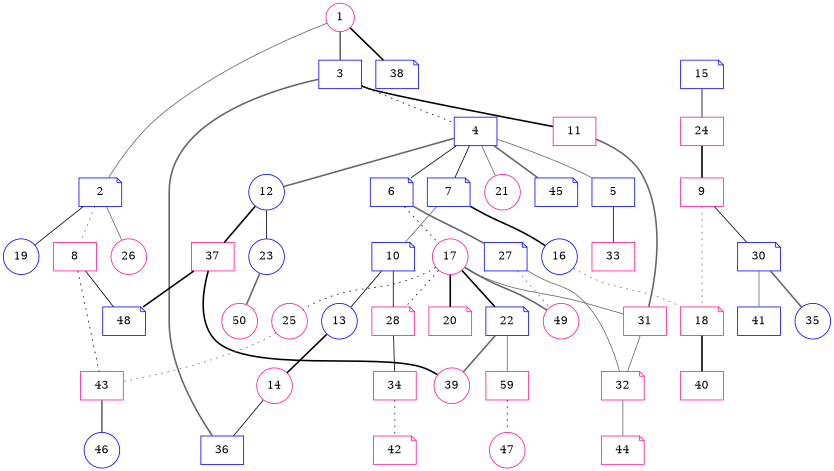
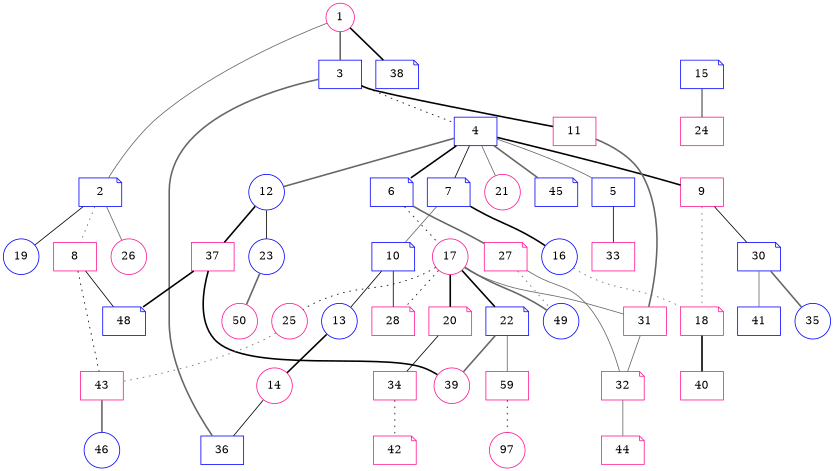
(434, 162) -> (434, 162)
(702, 162) -> (589, 160)
(506, 257) -> (506, 257)
(561, 321) -> (561, 321)
(394, 353) -> (423, 353)
(507, 450) -> (507, 450)
